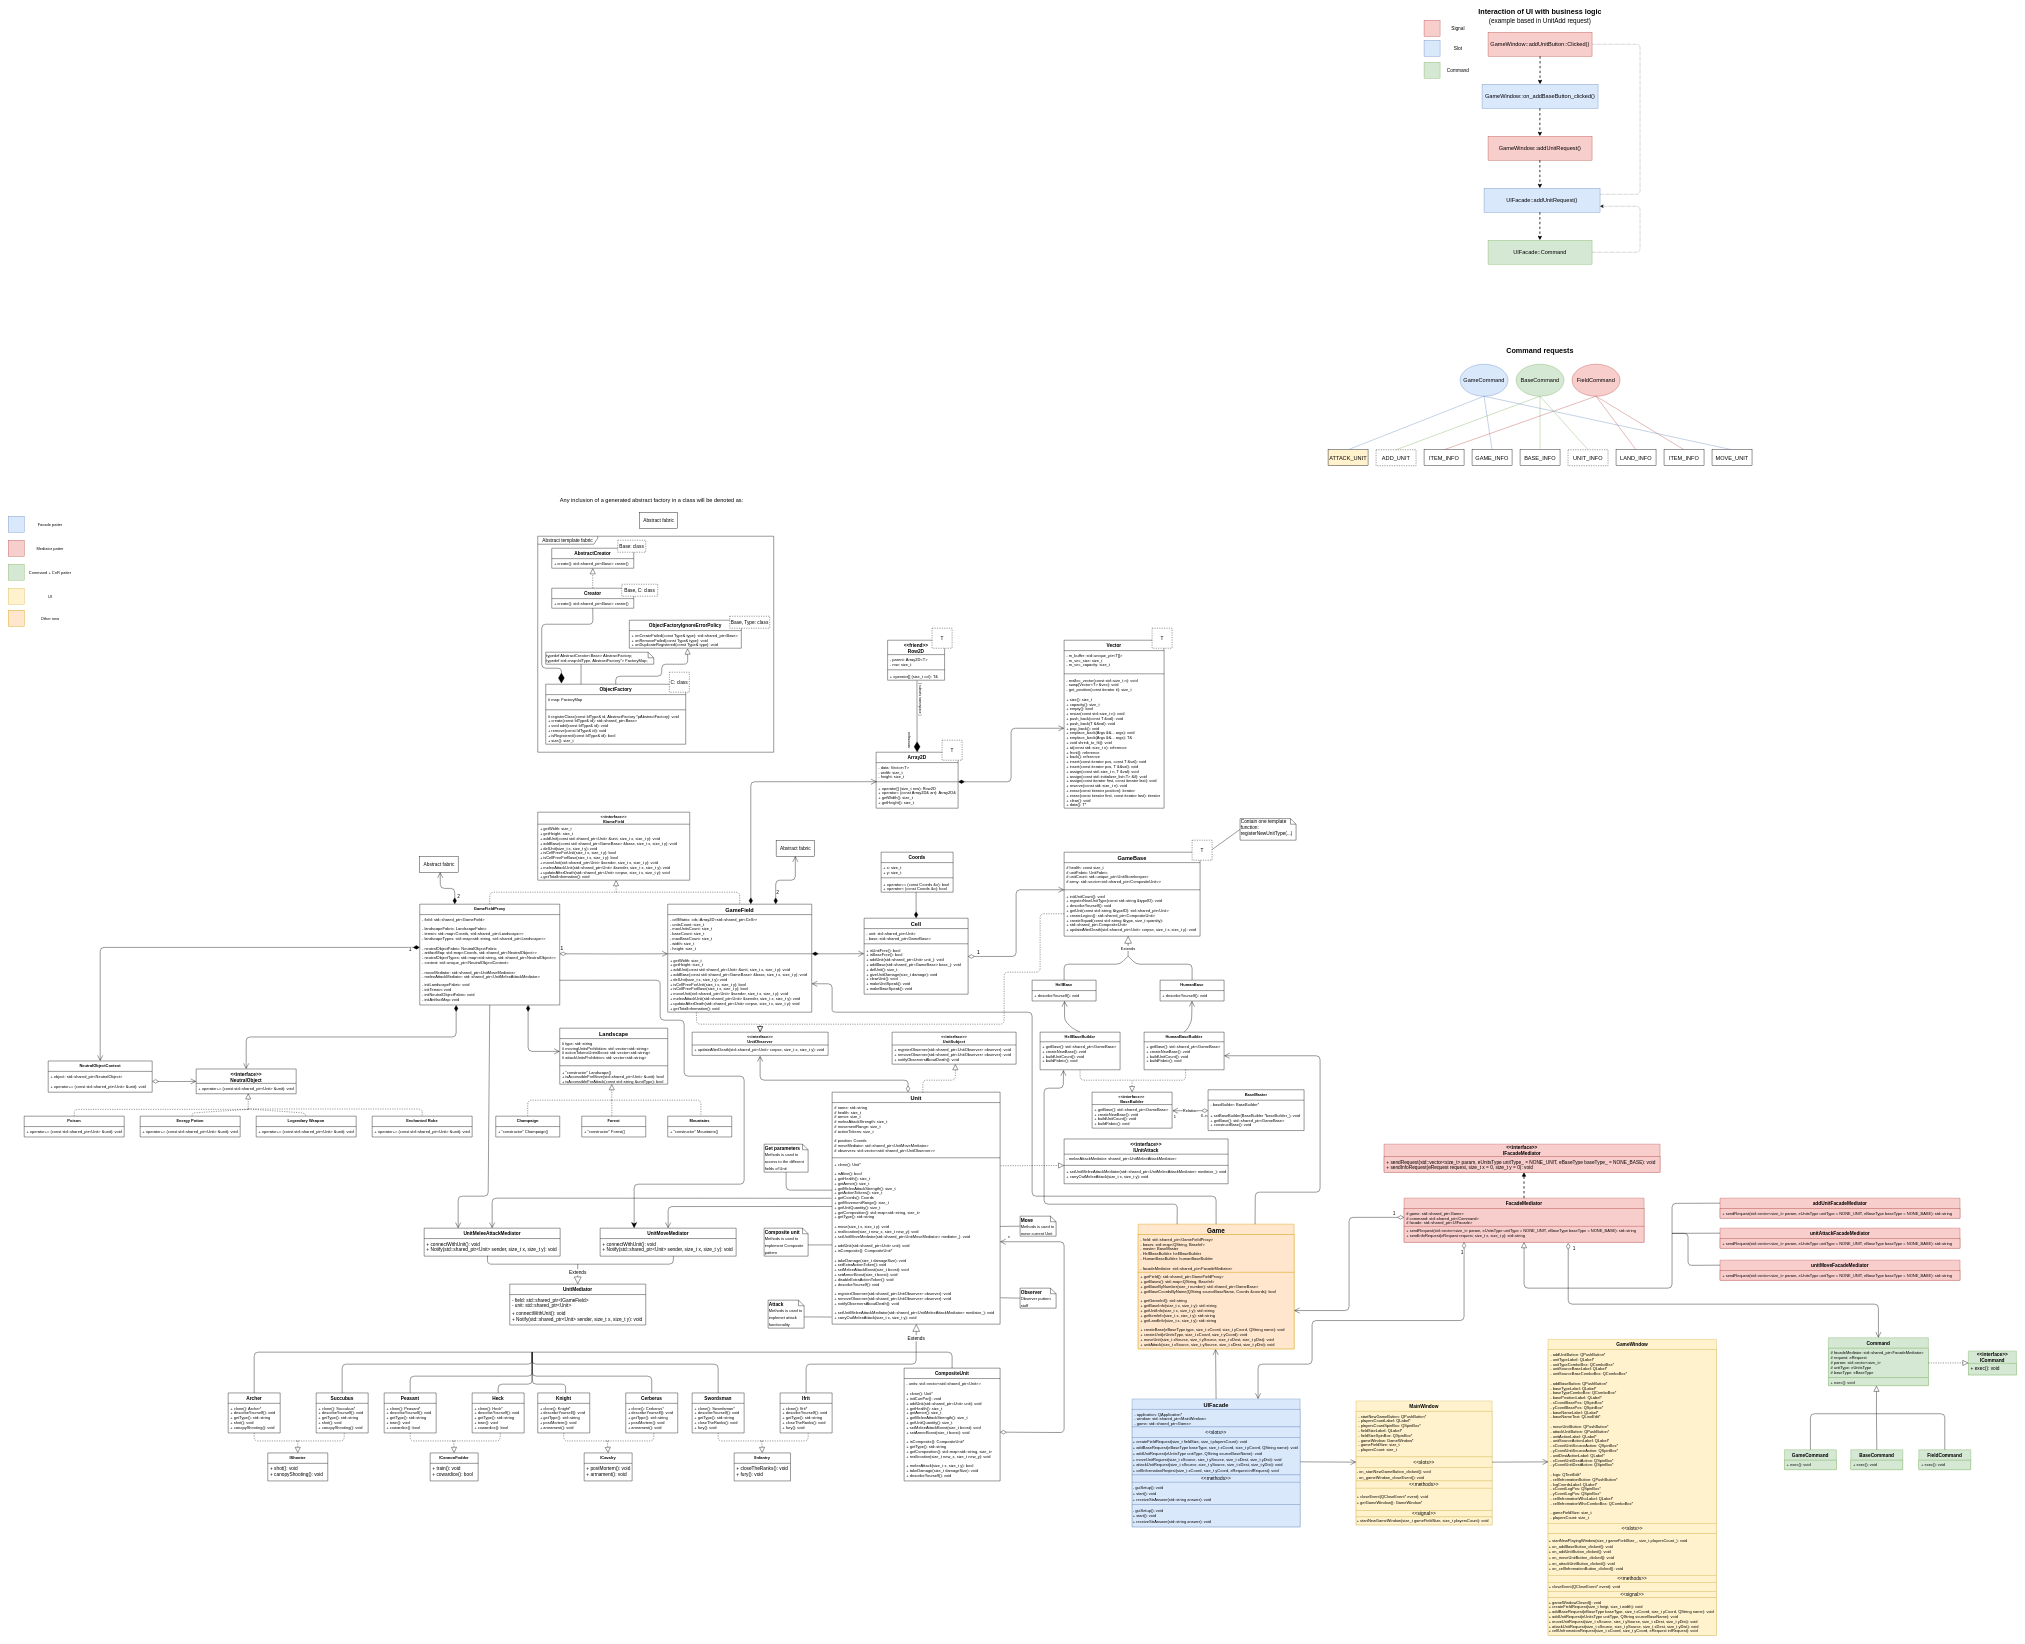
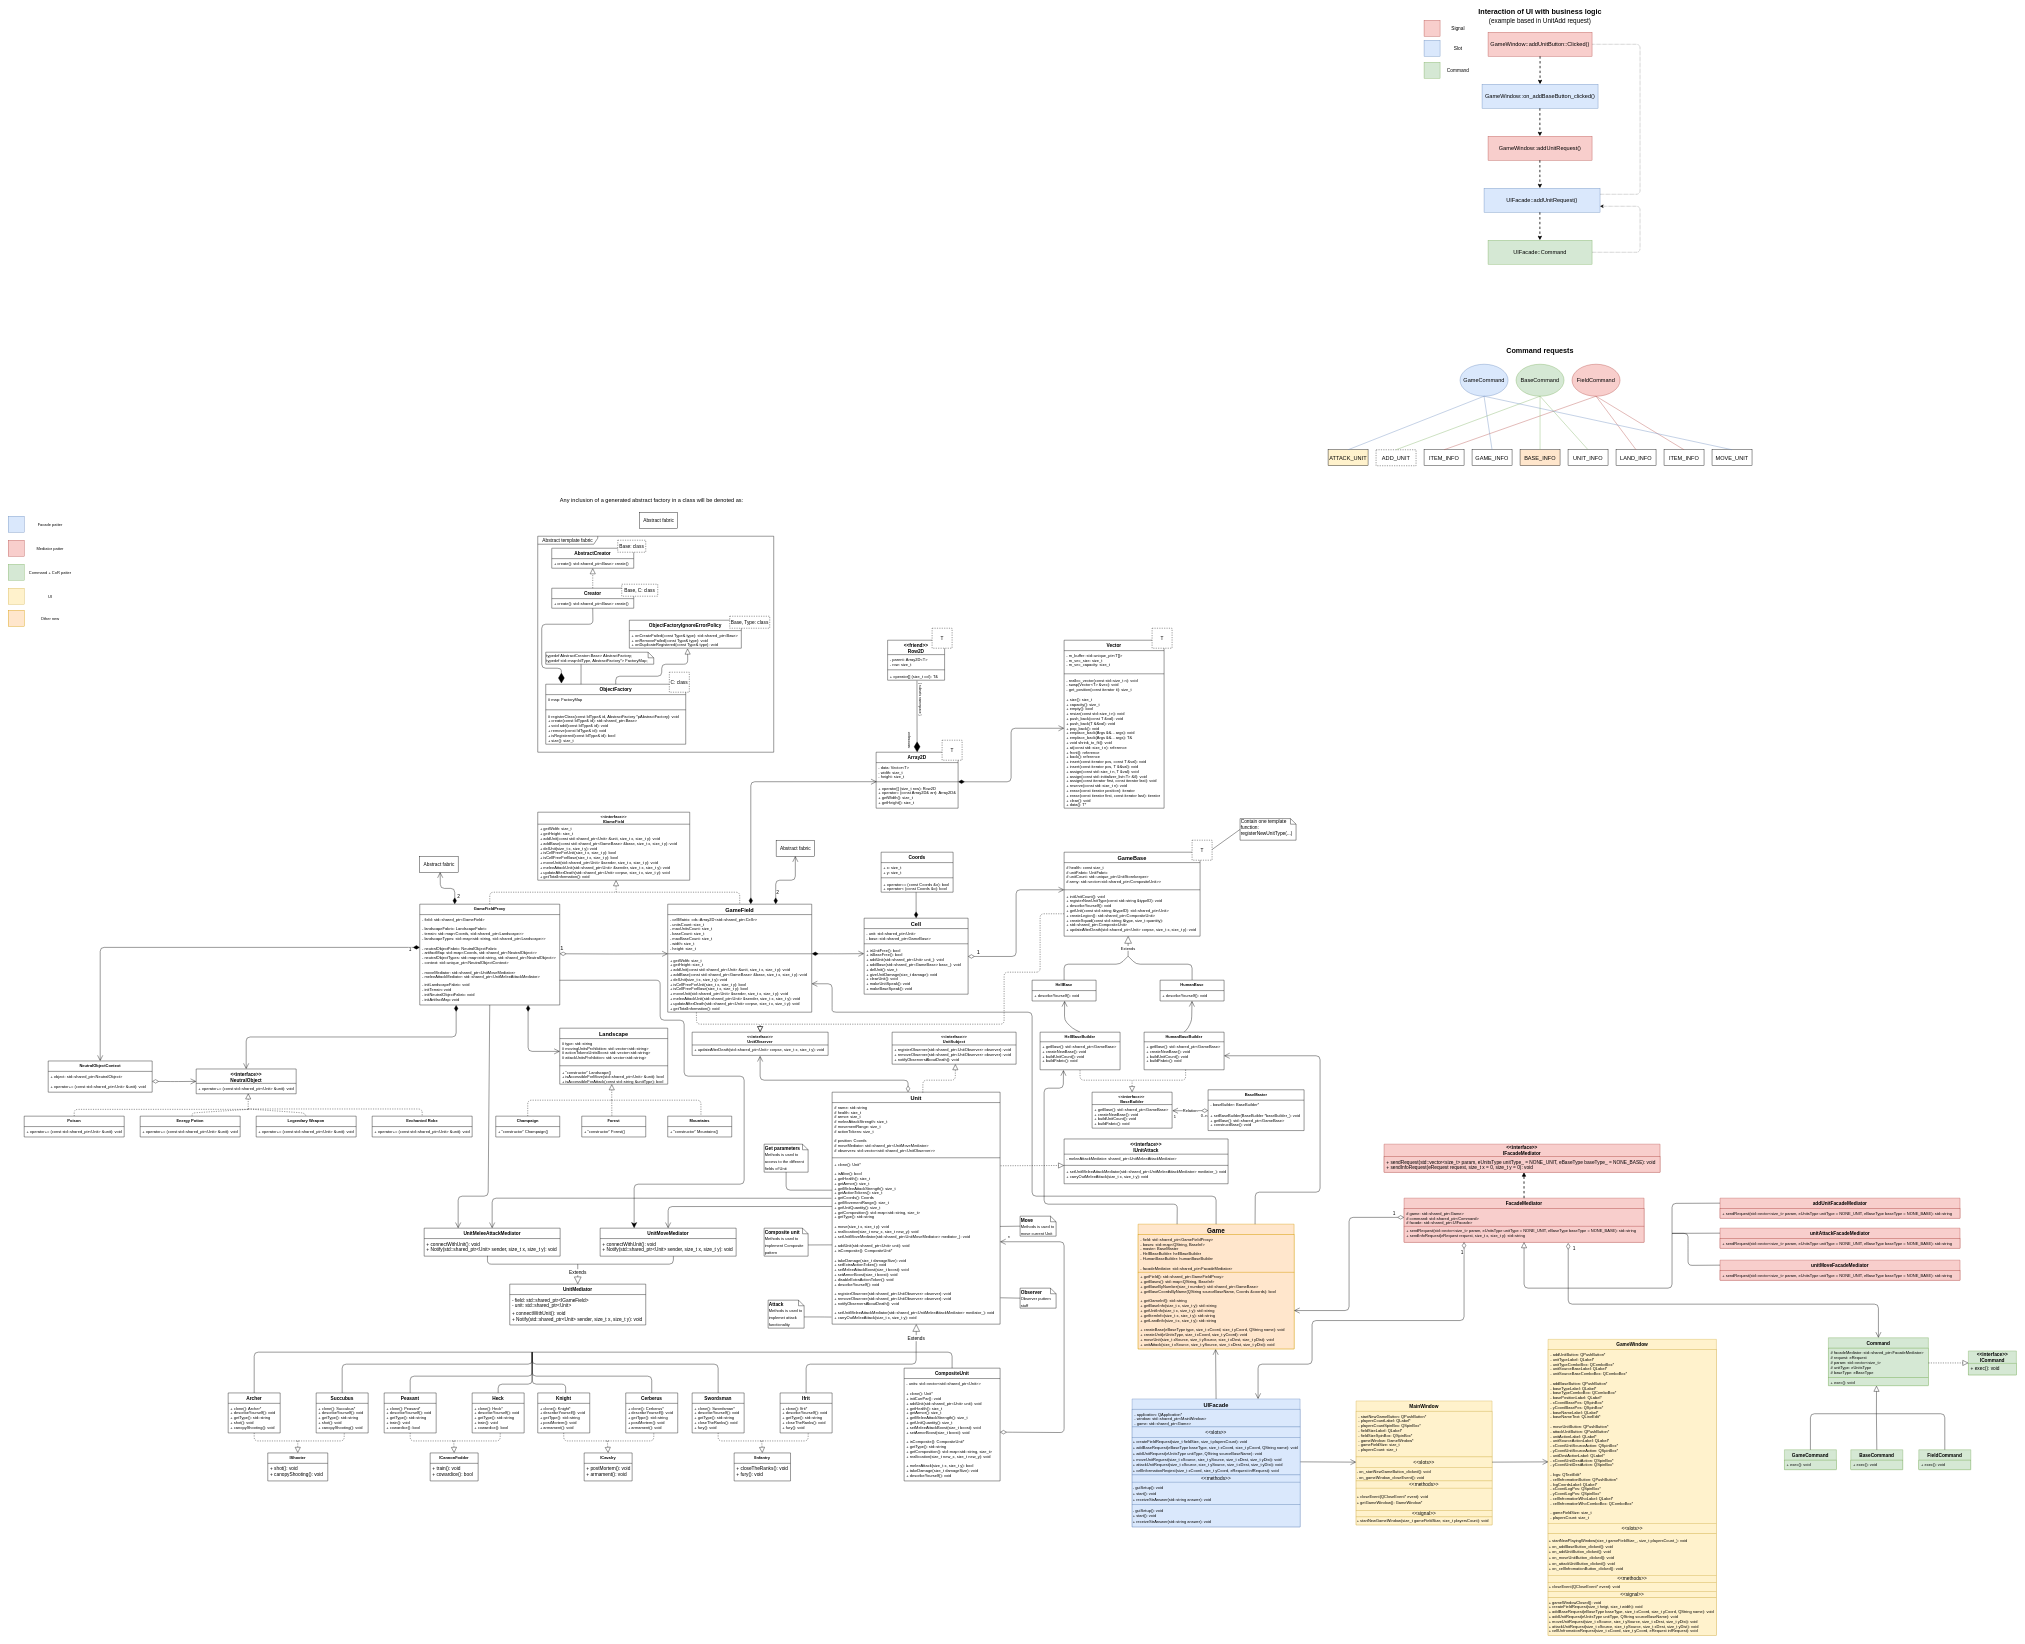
(1540, 458) -> (1540, 458)
(1588, 458) -> (1588, 458)
